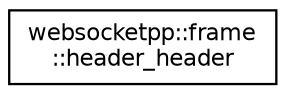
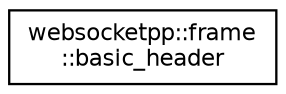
(143, 47) -> (143, 47)
